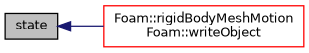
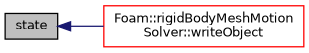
(204, 26) -> (204, 26)
